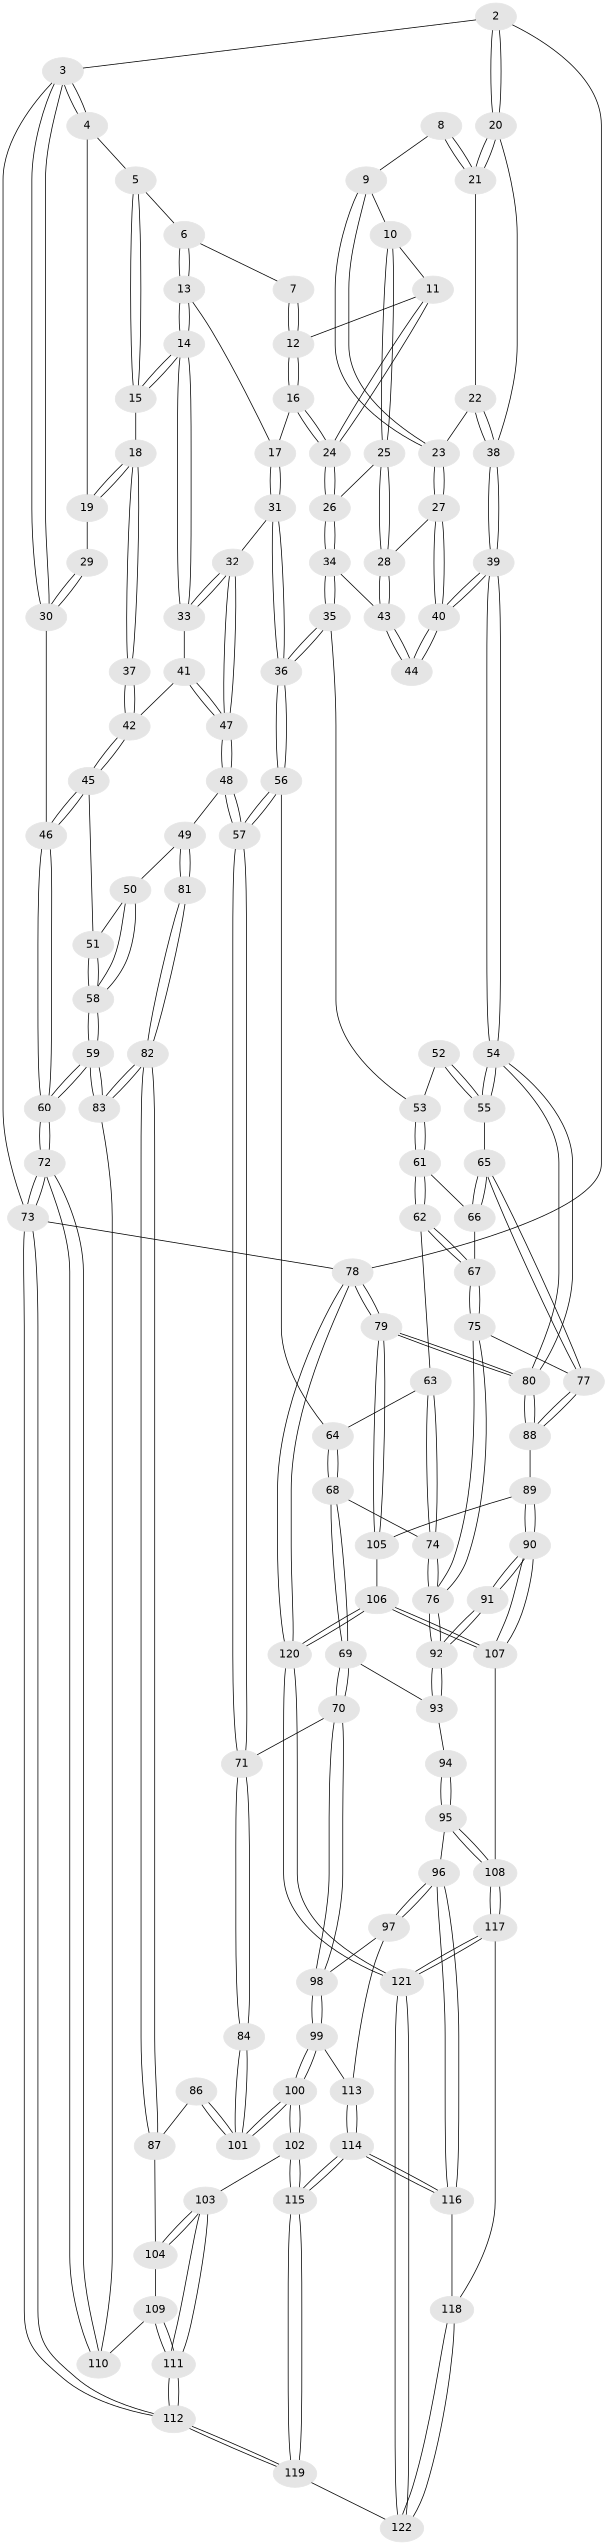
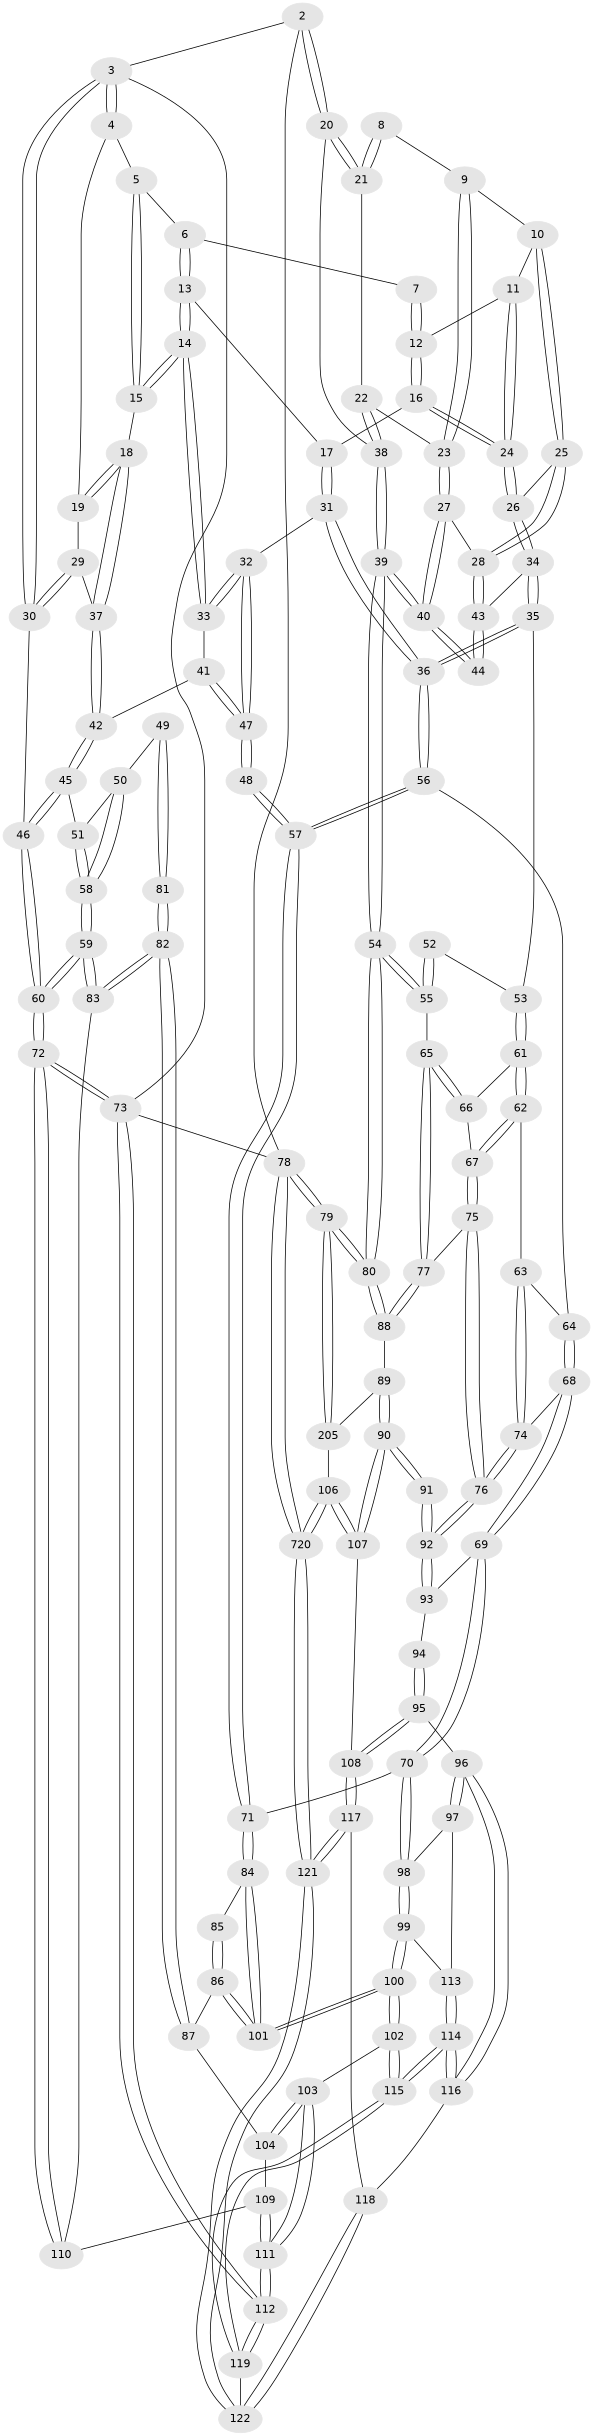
none -> (87, 590)
(206, 808) -> none
(377, 1545) -> (328, 1436)
(290, 1655) -> (301, 1545)
none -> (218, 1928)
